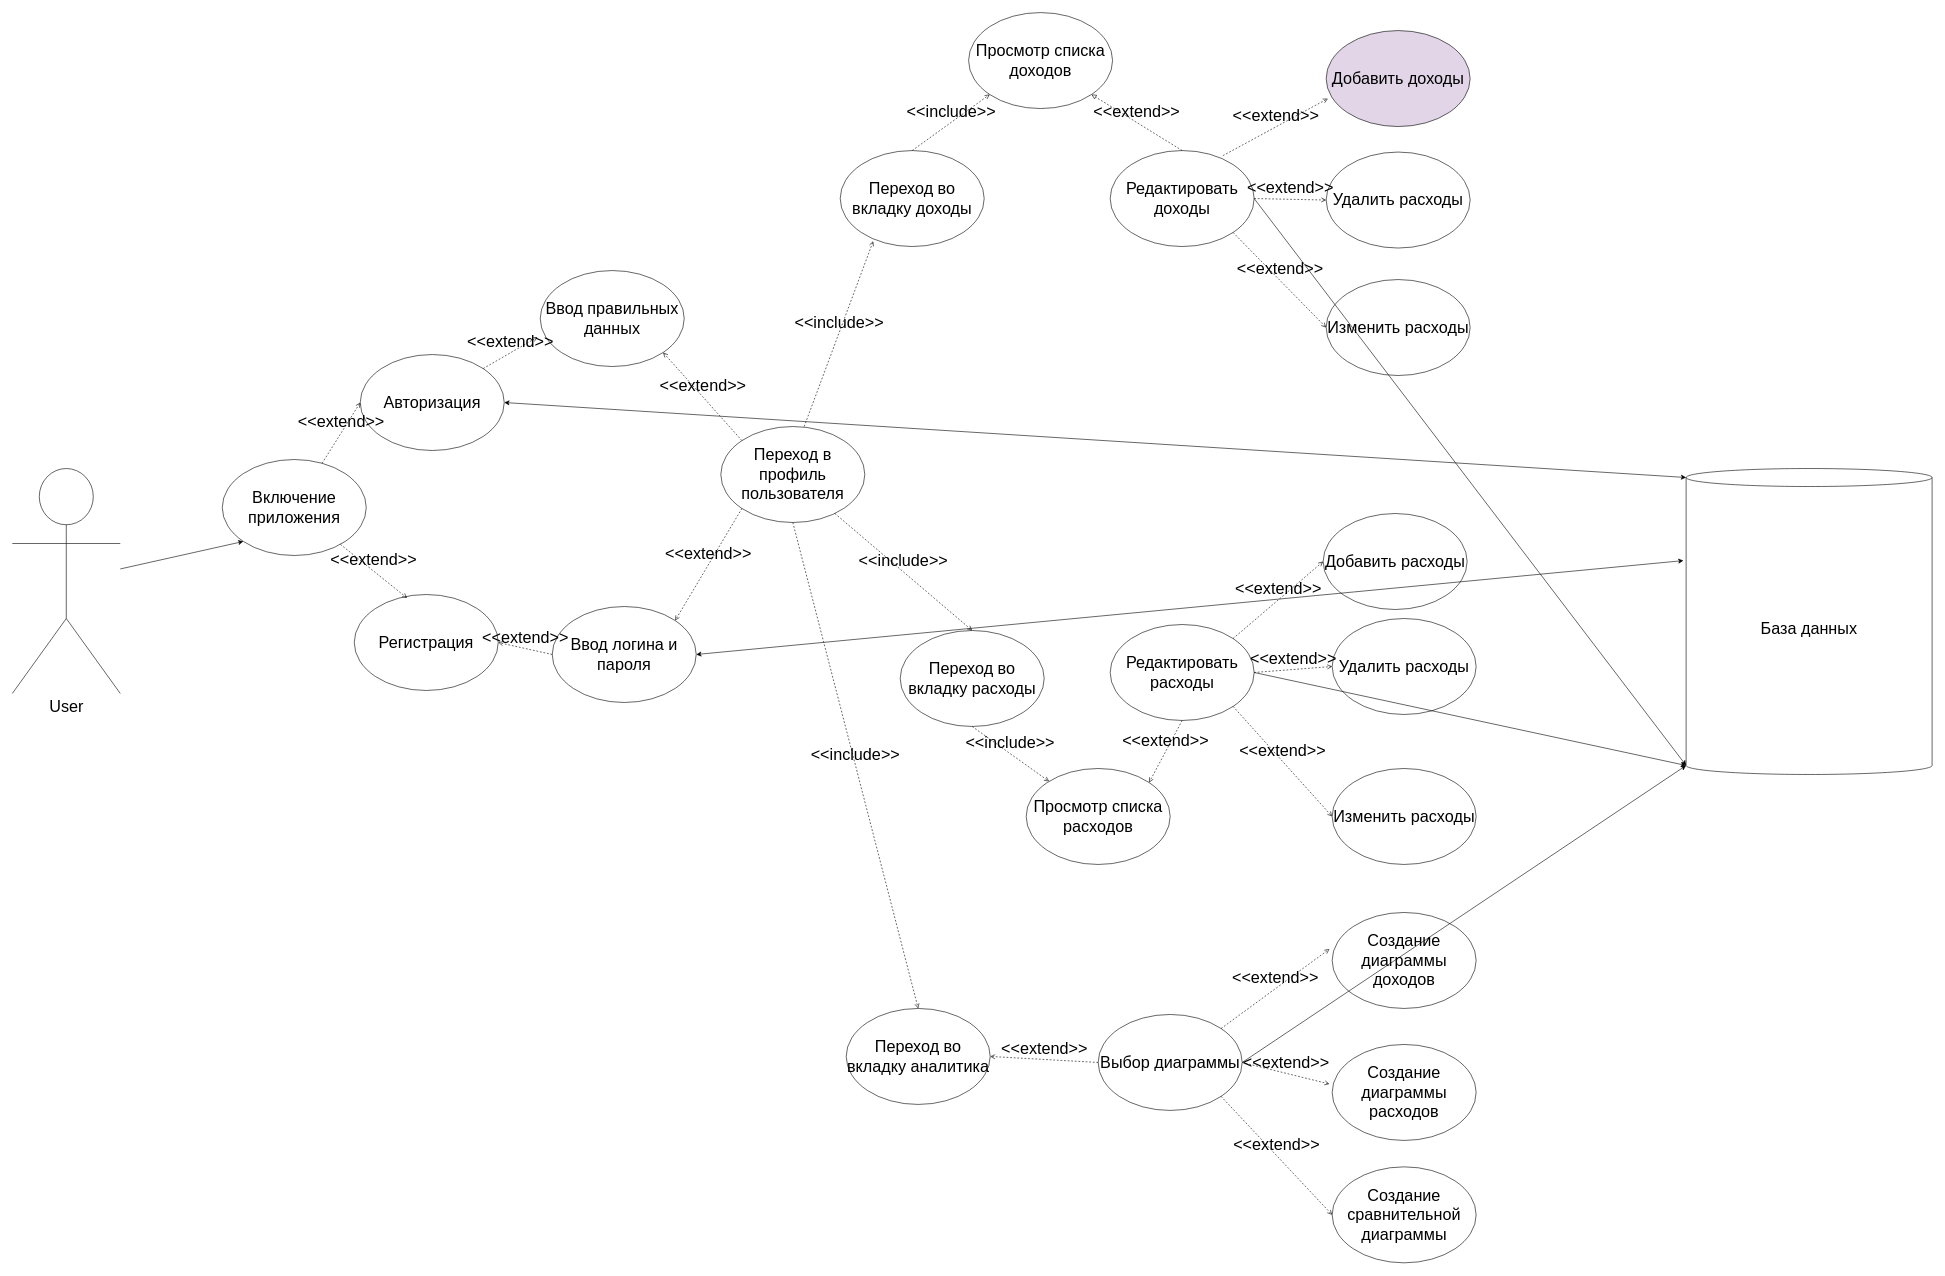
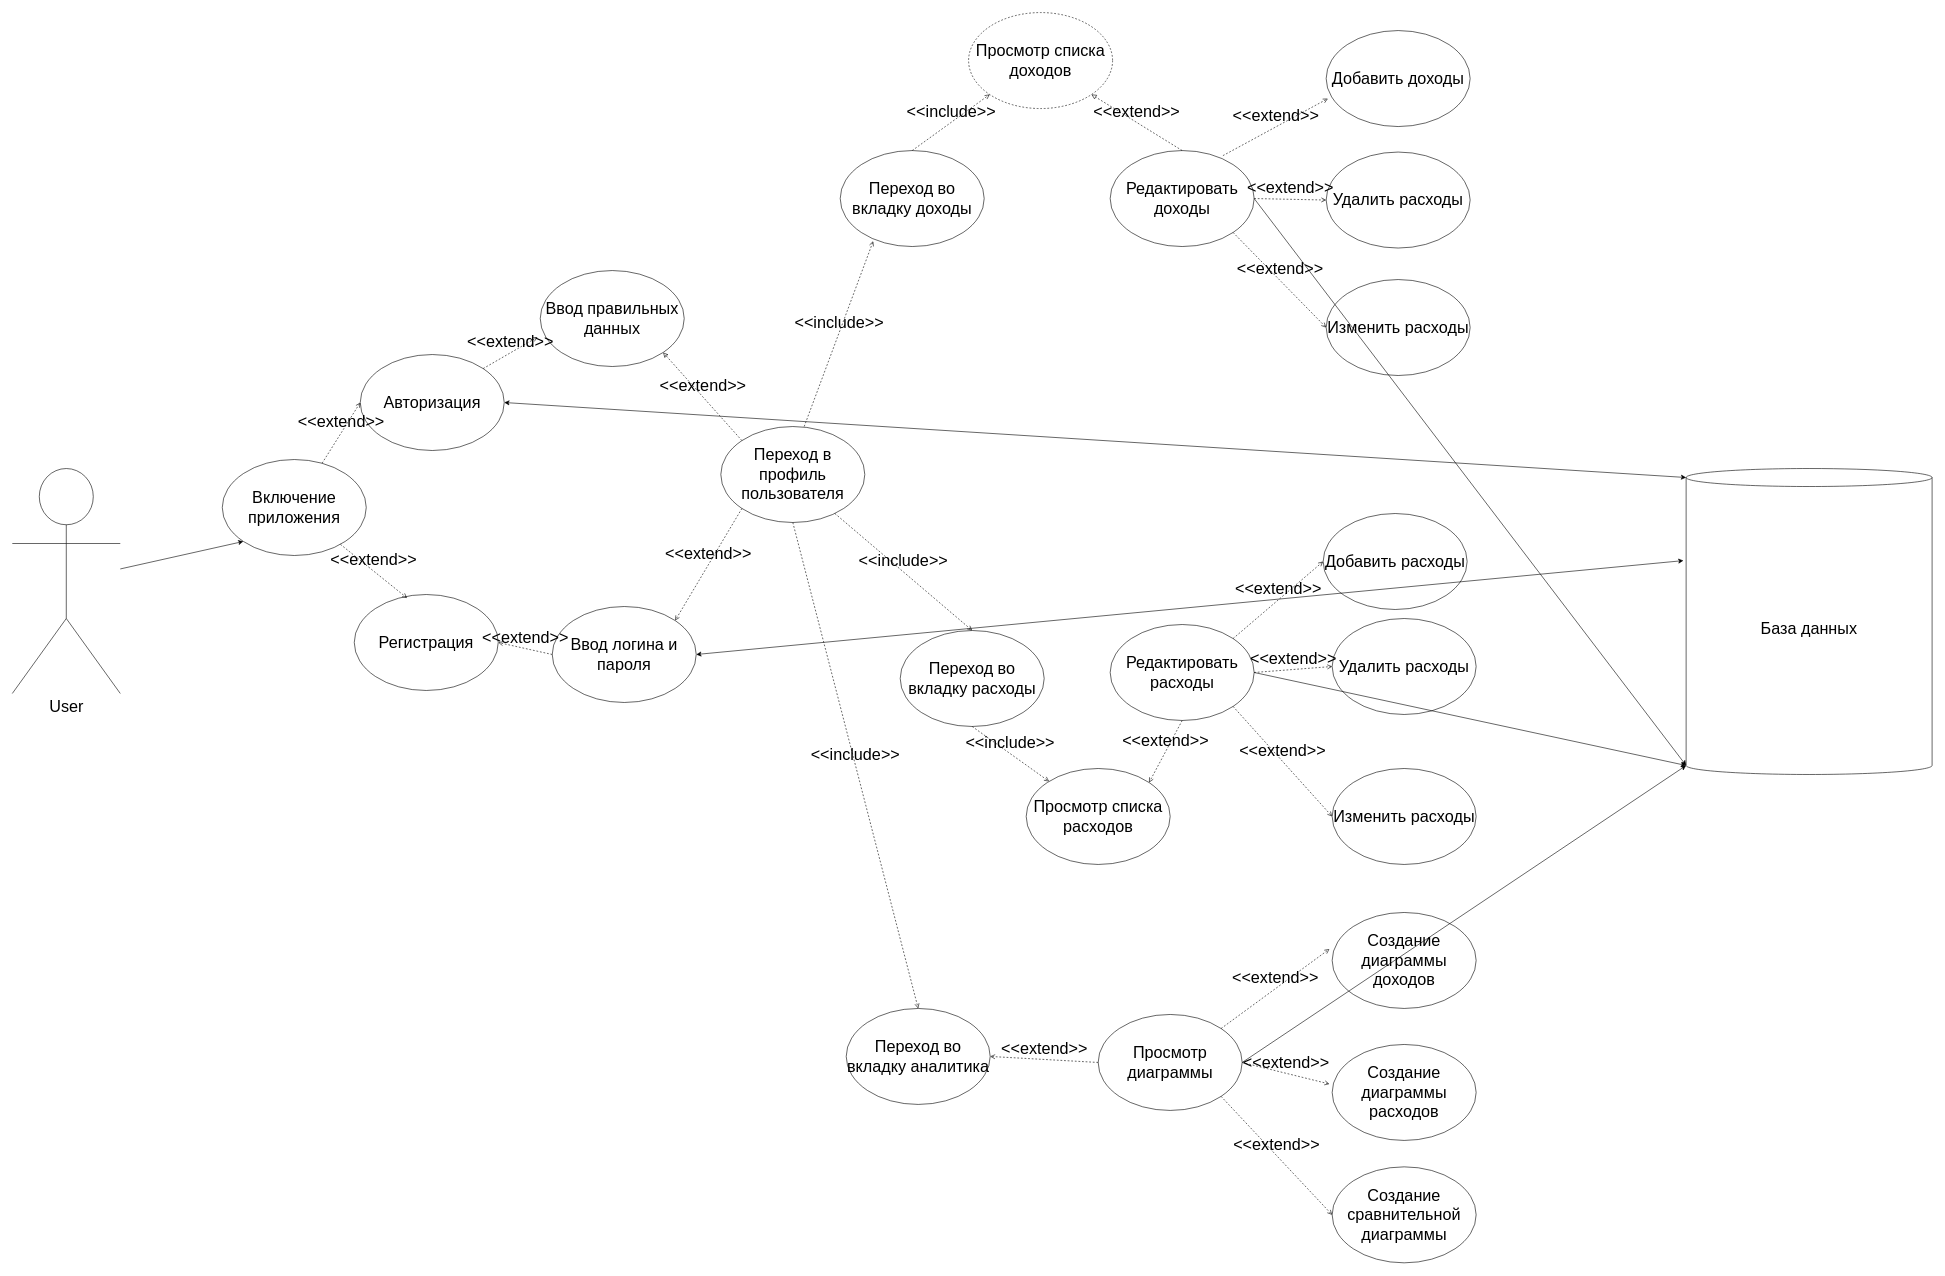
(1041, 60) -> (1041, 60)
(1398, 78) -> (1398, 78)
(666, 355) -> (667, 357)
(1170, 1062) -> (1170, 1062)
